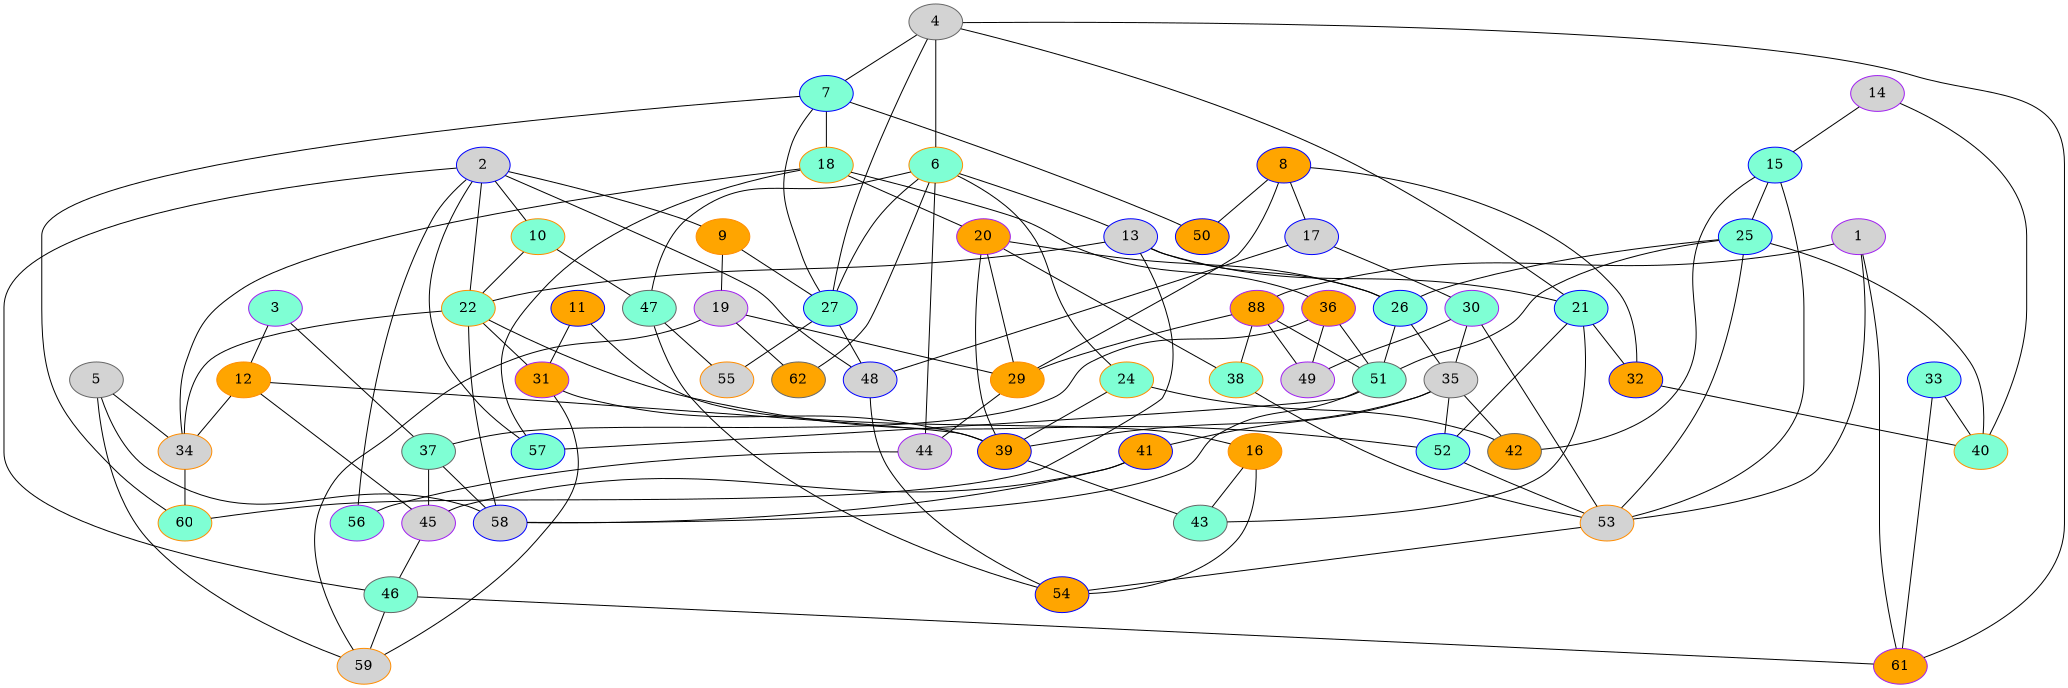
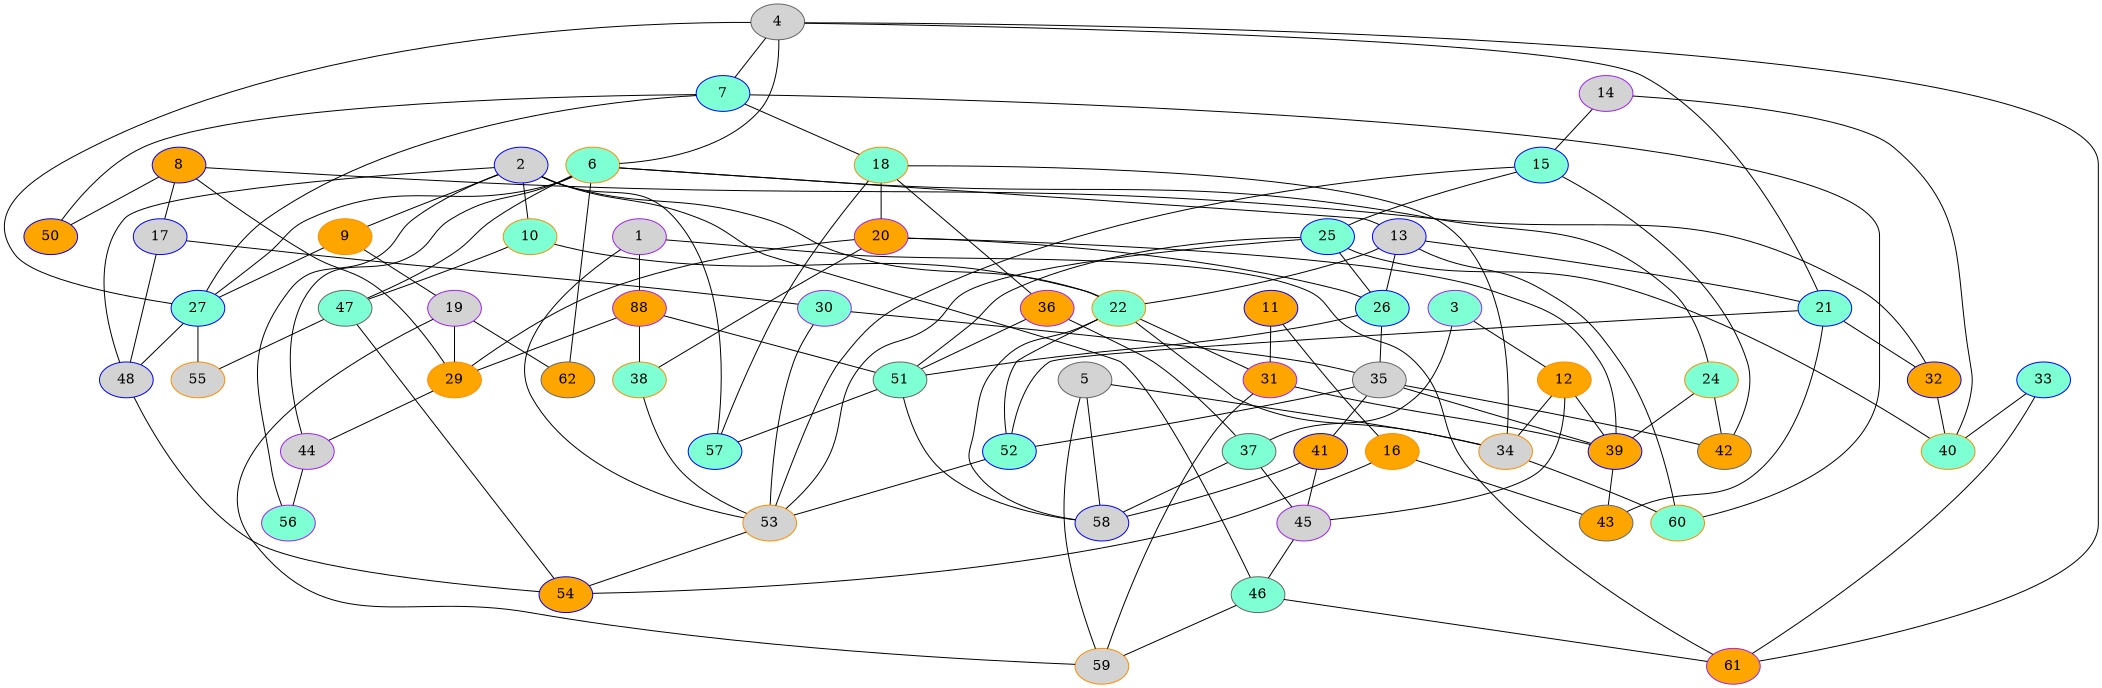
(1308, 380) -> none
(1200, 523) -> (1606, 523)
